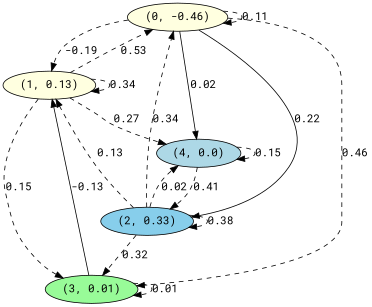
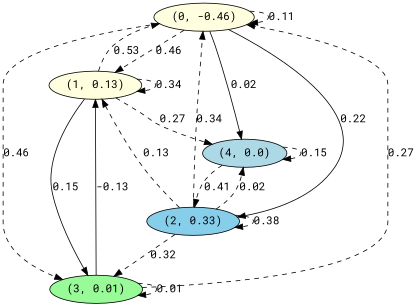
(81, 51) -> (169, 51)
(5, 191) -> (51, 183)
none -> (388, 210)
